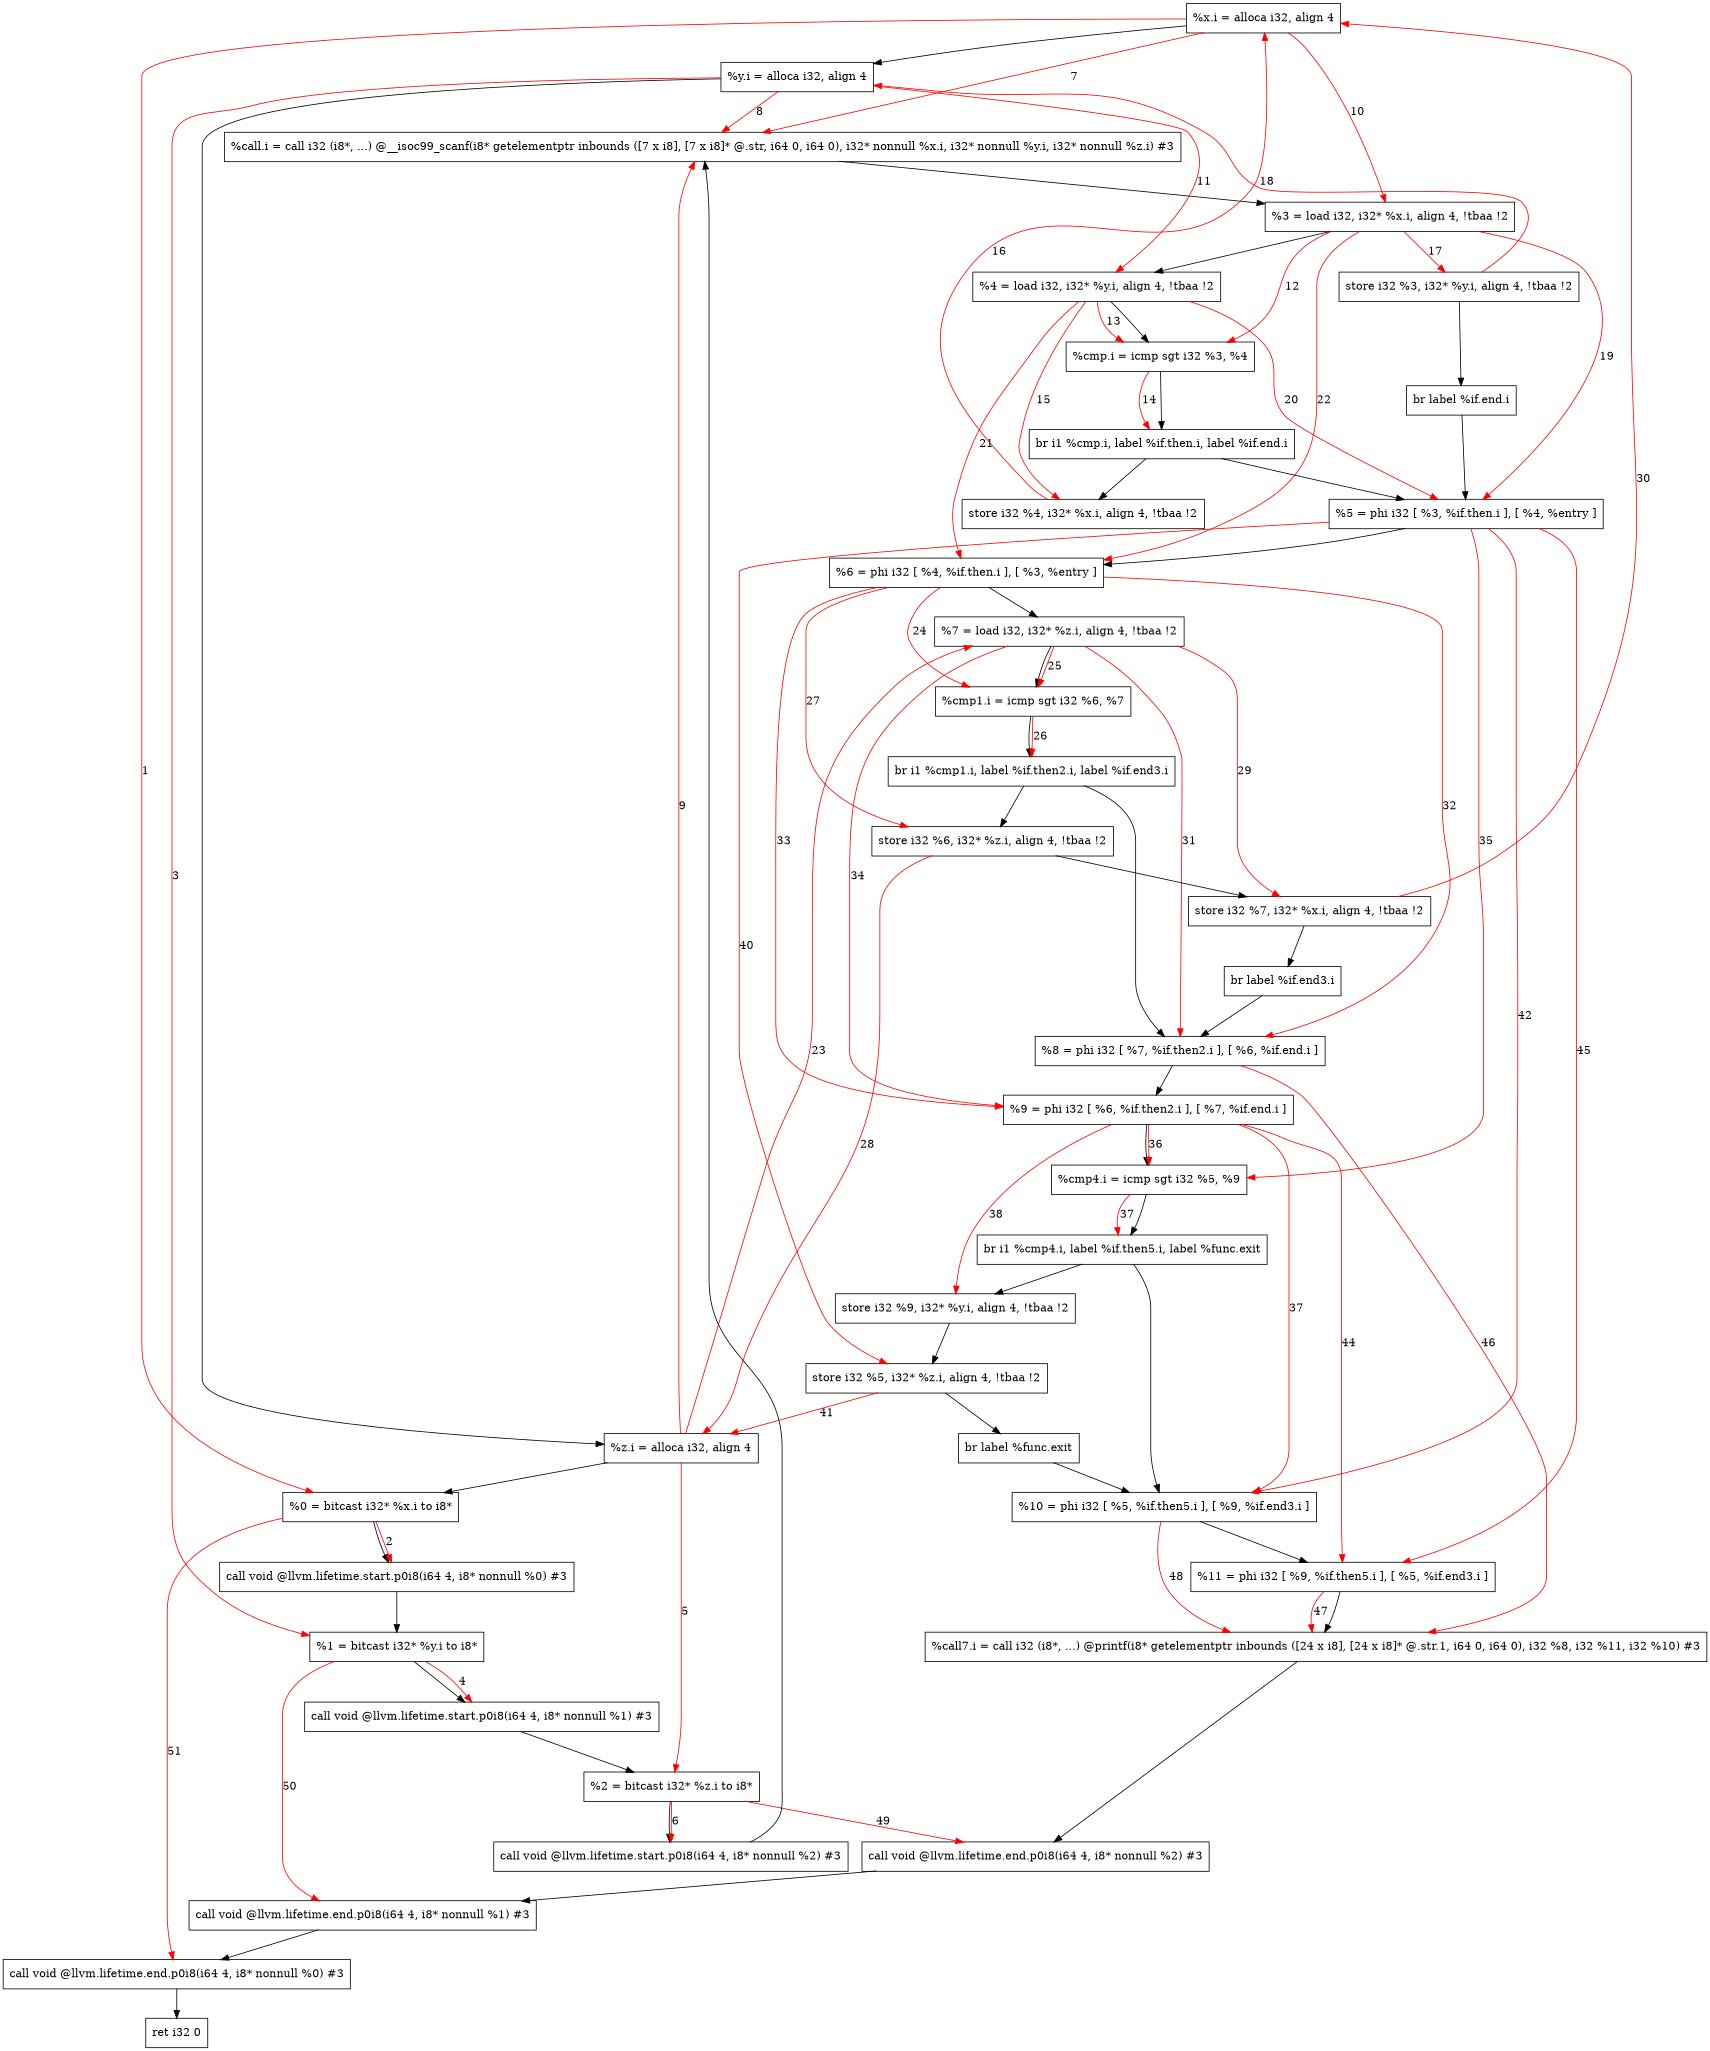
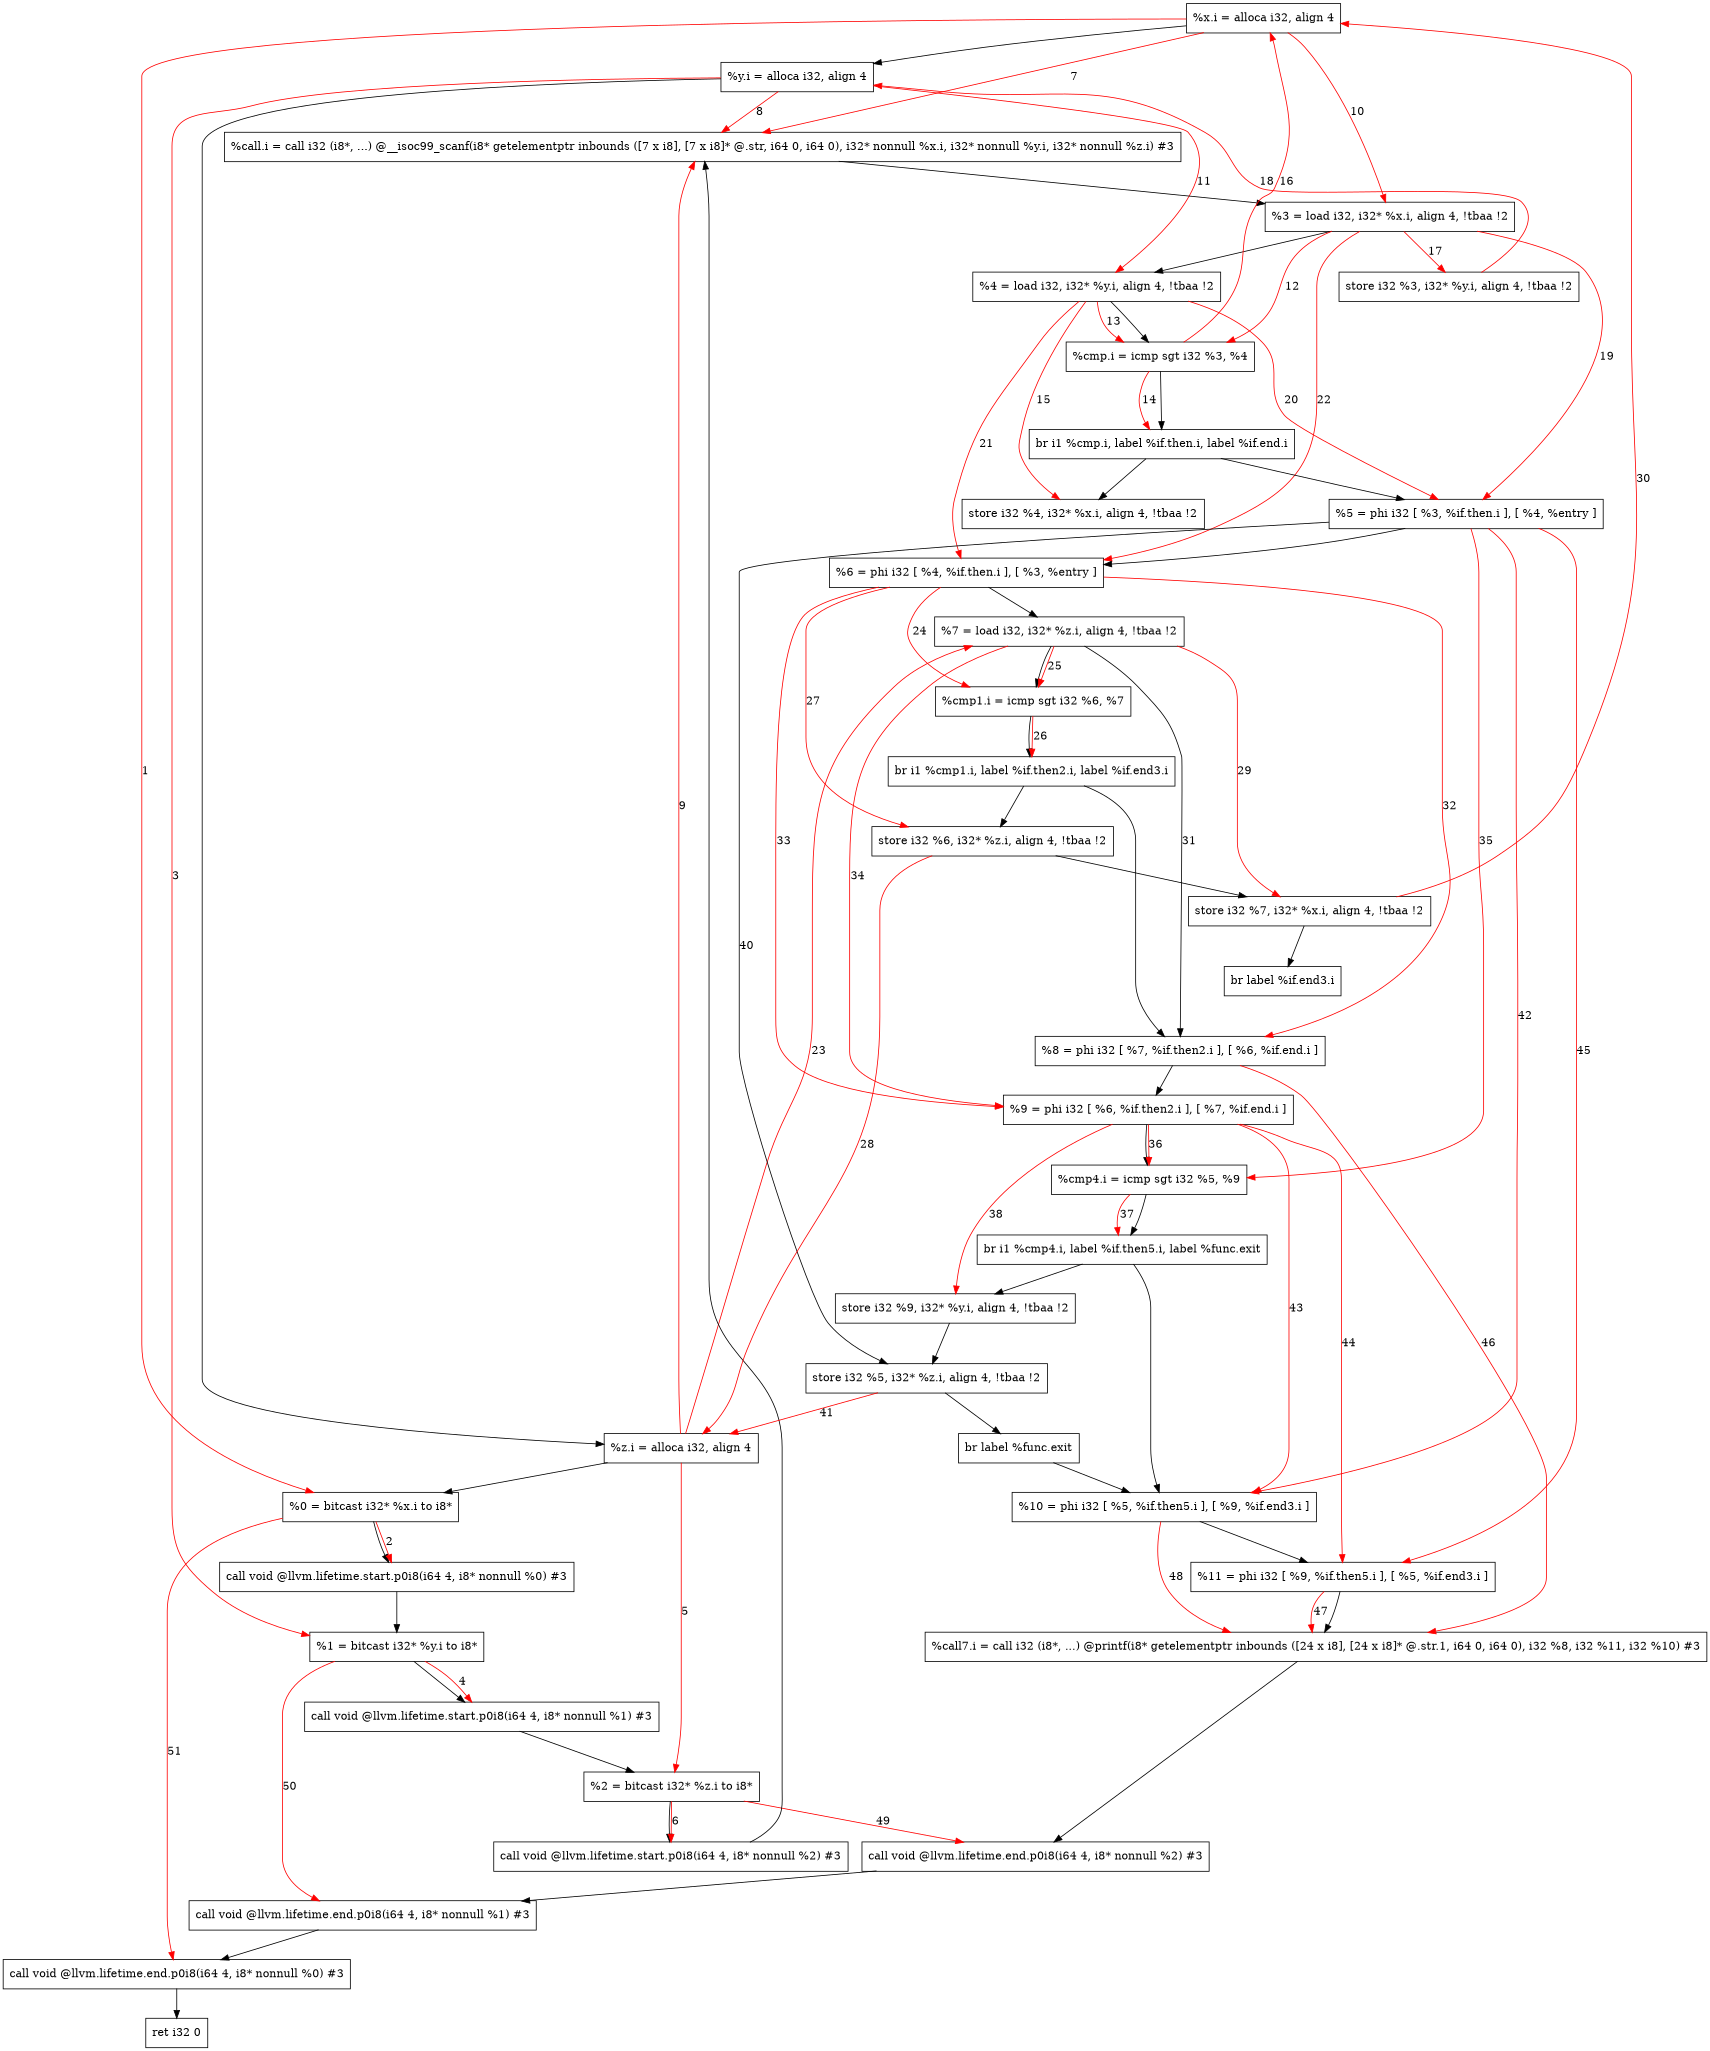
(1047, 228) -> (1261, 199)
(1461, 400) -> none
(739, 691) -> (739, 691)
(1182, 817) -> (1182, 817)
(1235, 1014) -> none
(1297, 1308) -> (1297, 1308)
